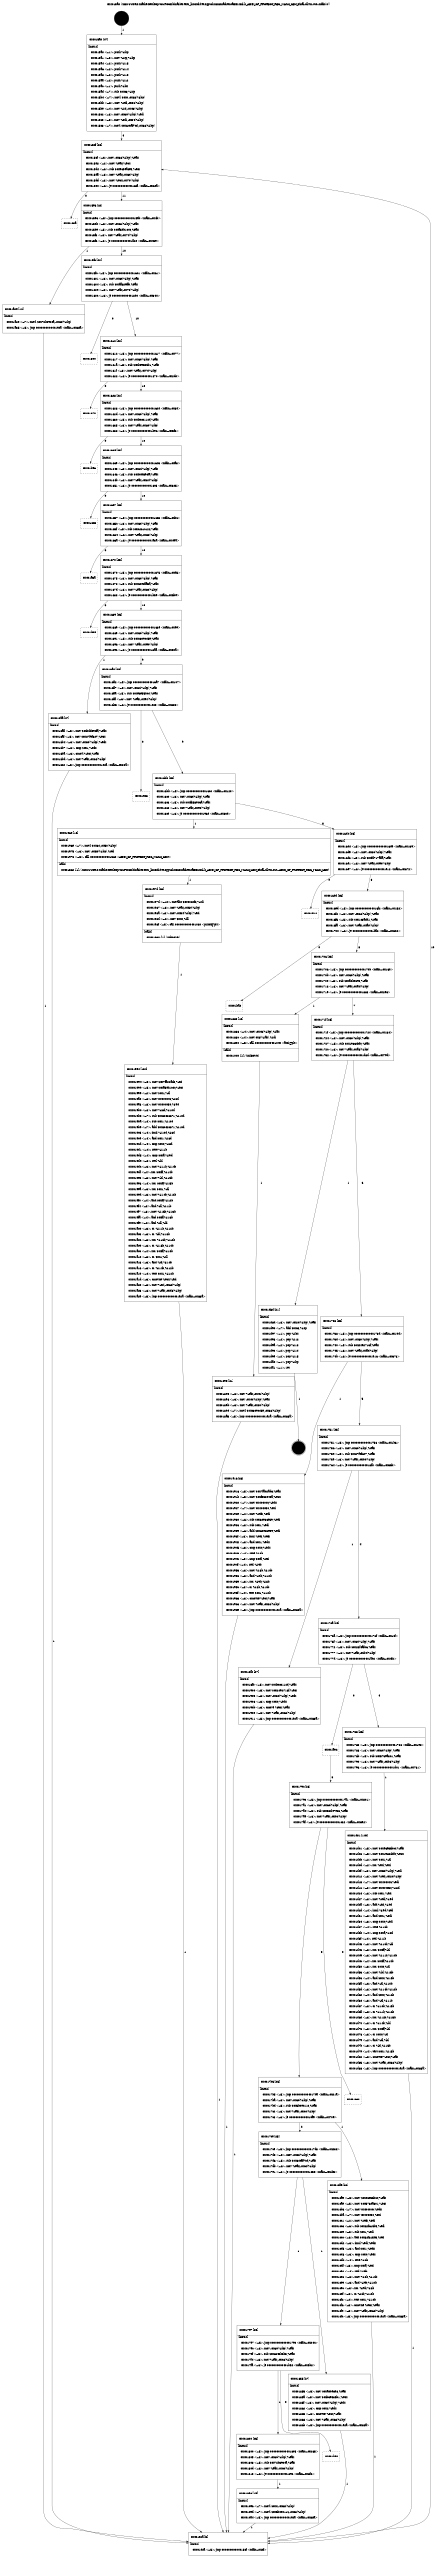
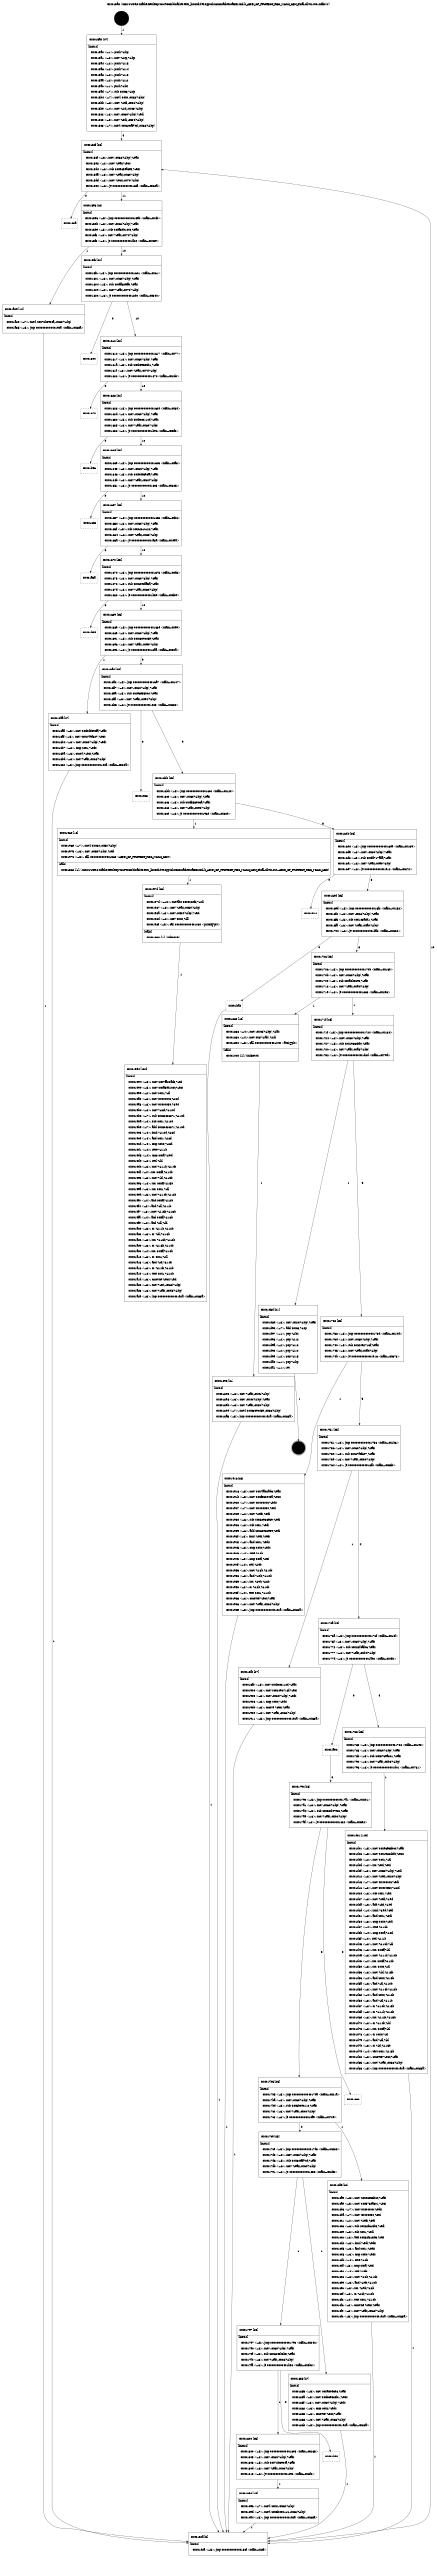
(183, 1920) -> (209, 1769)
